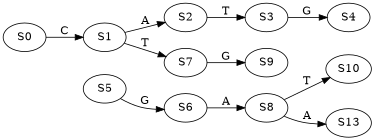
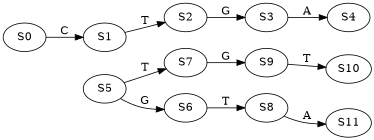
(226, 11) -> (226, 11)
(307, 11) -> (307, 11)
(145, 21) -> (145, 21)
(141, 49) -> (141, 77)
(304, 90) -> (303, 65)
(226, 102) -> (226, 102)
(349, 123) -> (349, 123)
